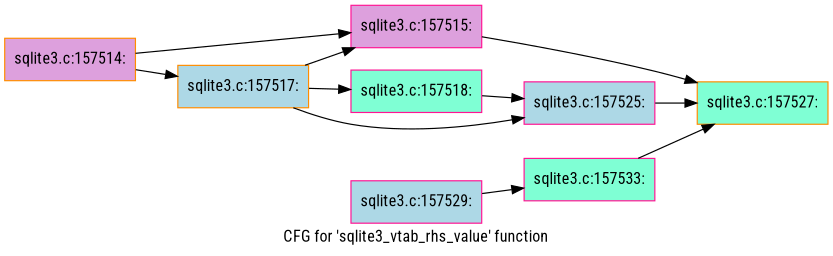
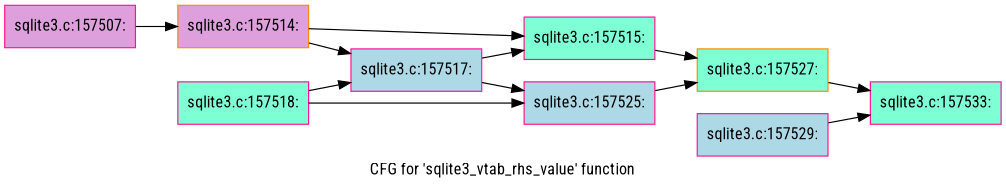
none -> (70, 26)
(416, 26) -> (589, 38)
(243, 87) -> (416, 70)
(324, 89) -> (324, 88)
(671, 144) -> (843, 85)
